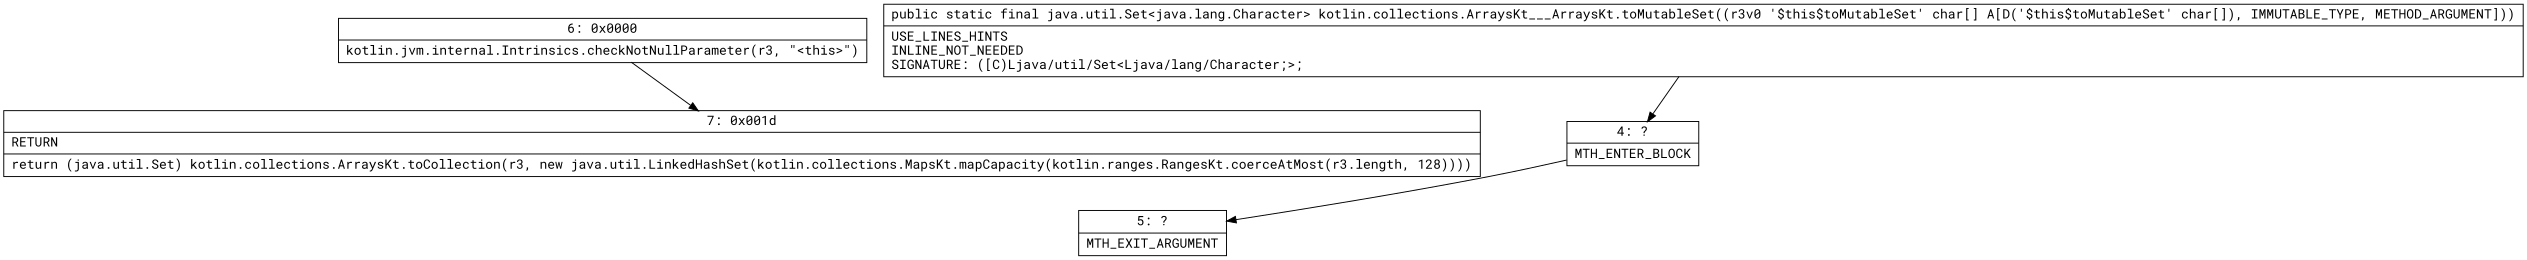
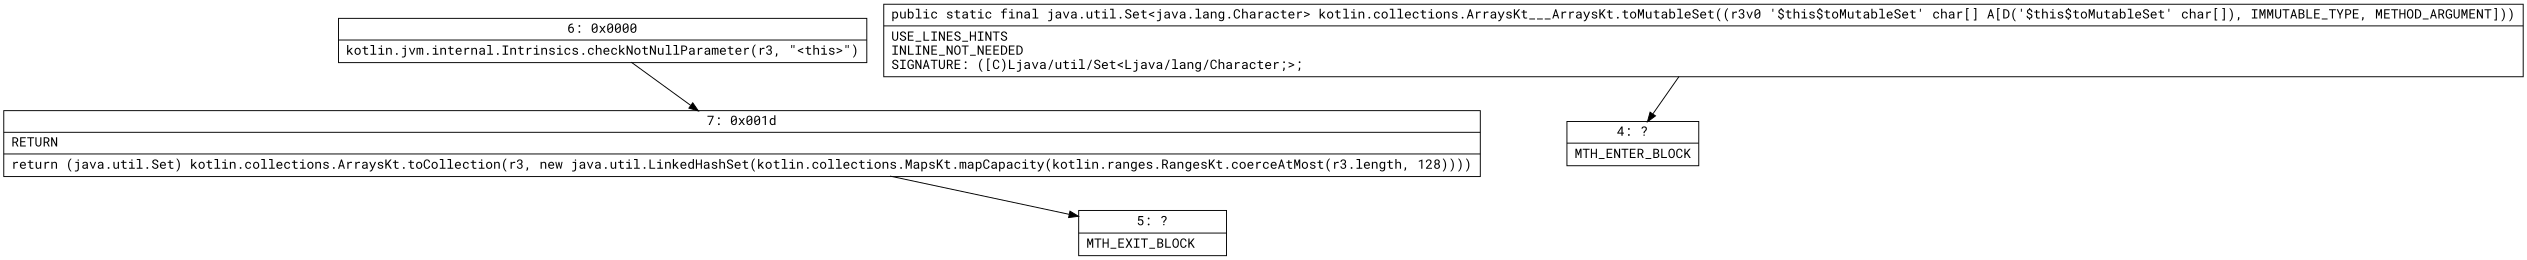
(1402, 192) -> (980, 195)
(1153, 244) -> (1141, 244)
